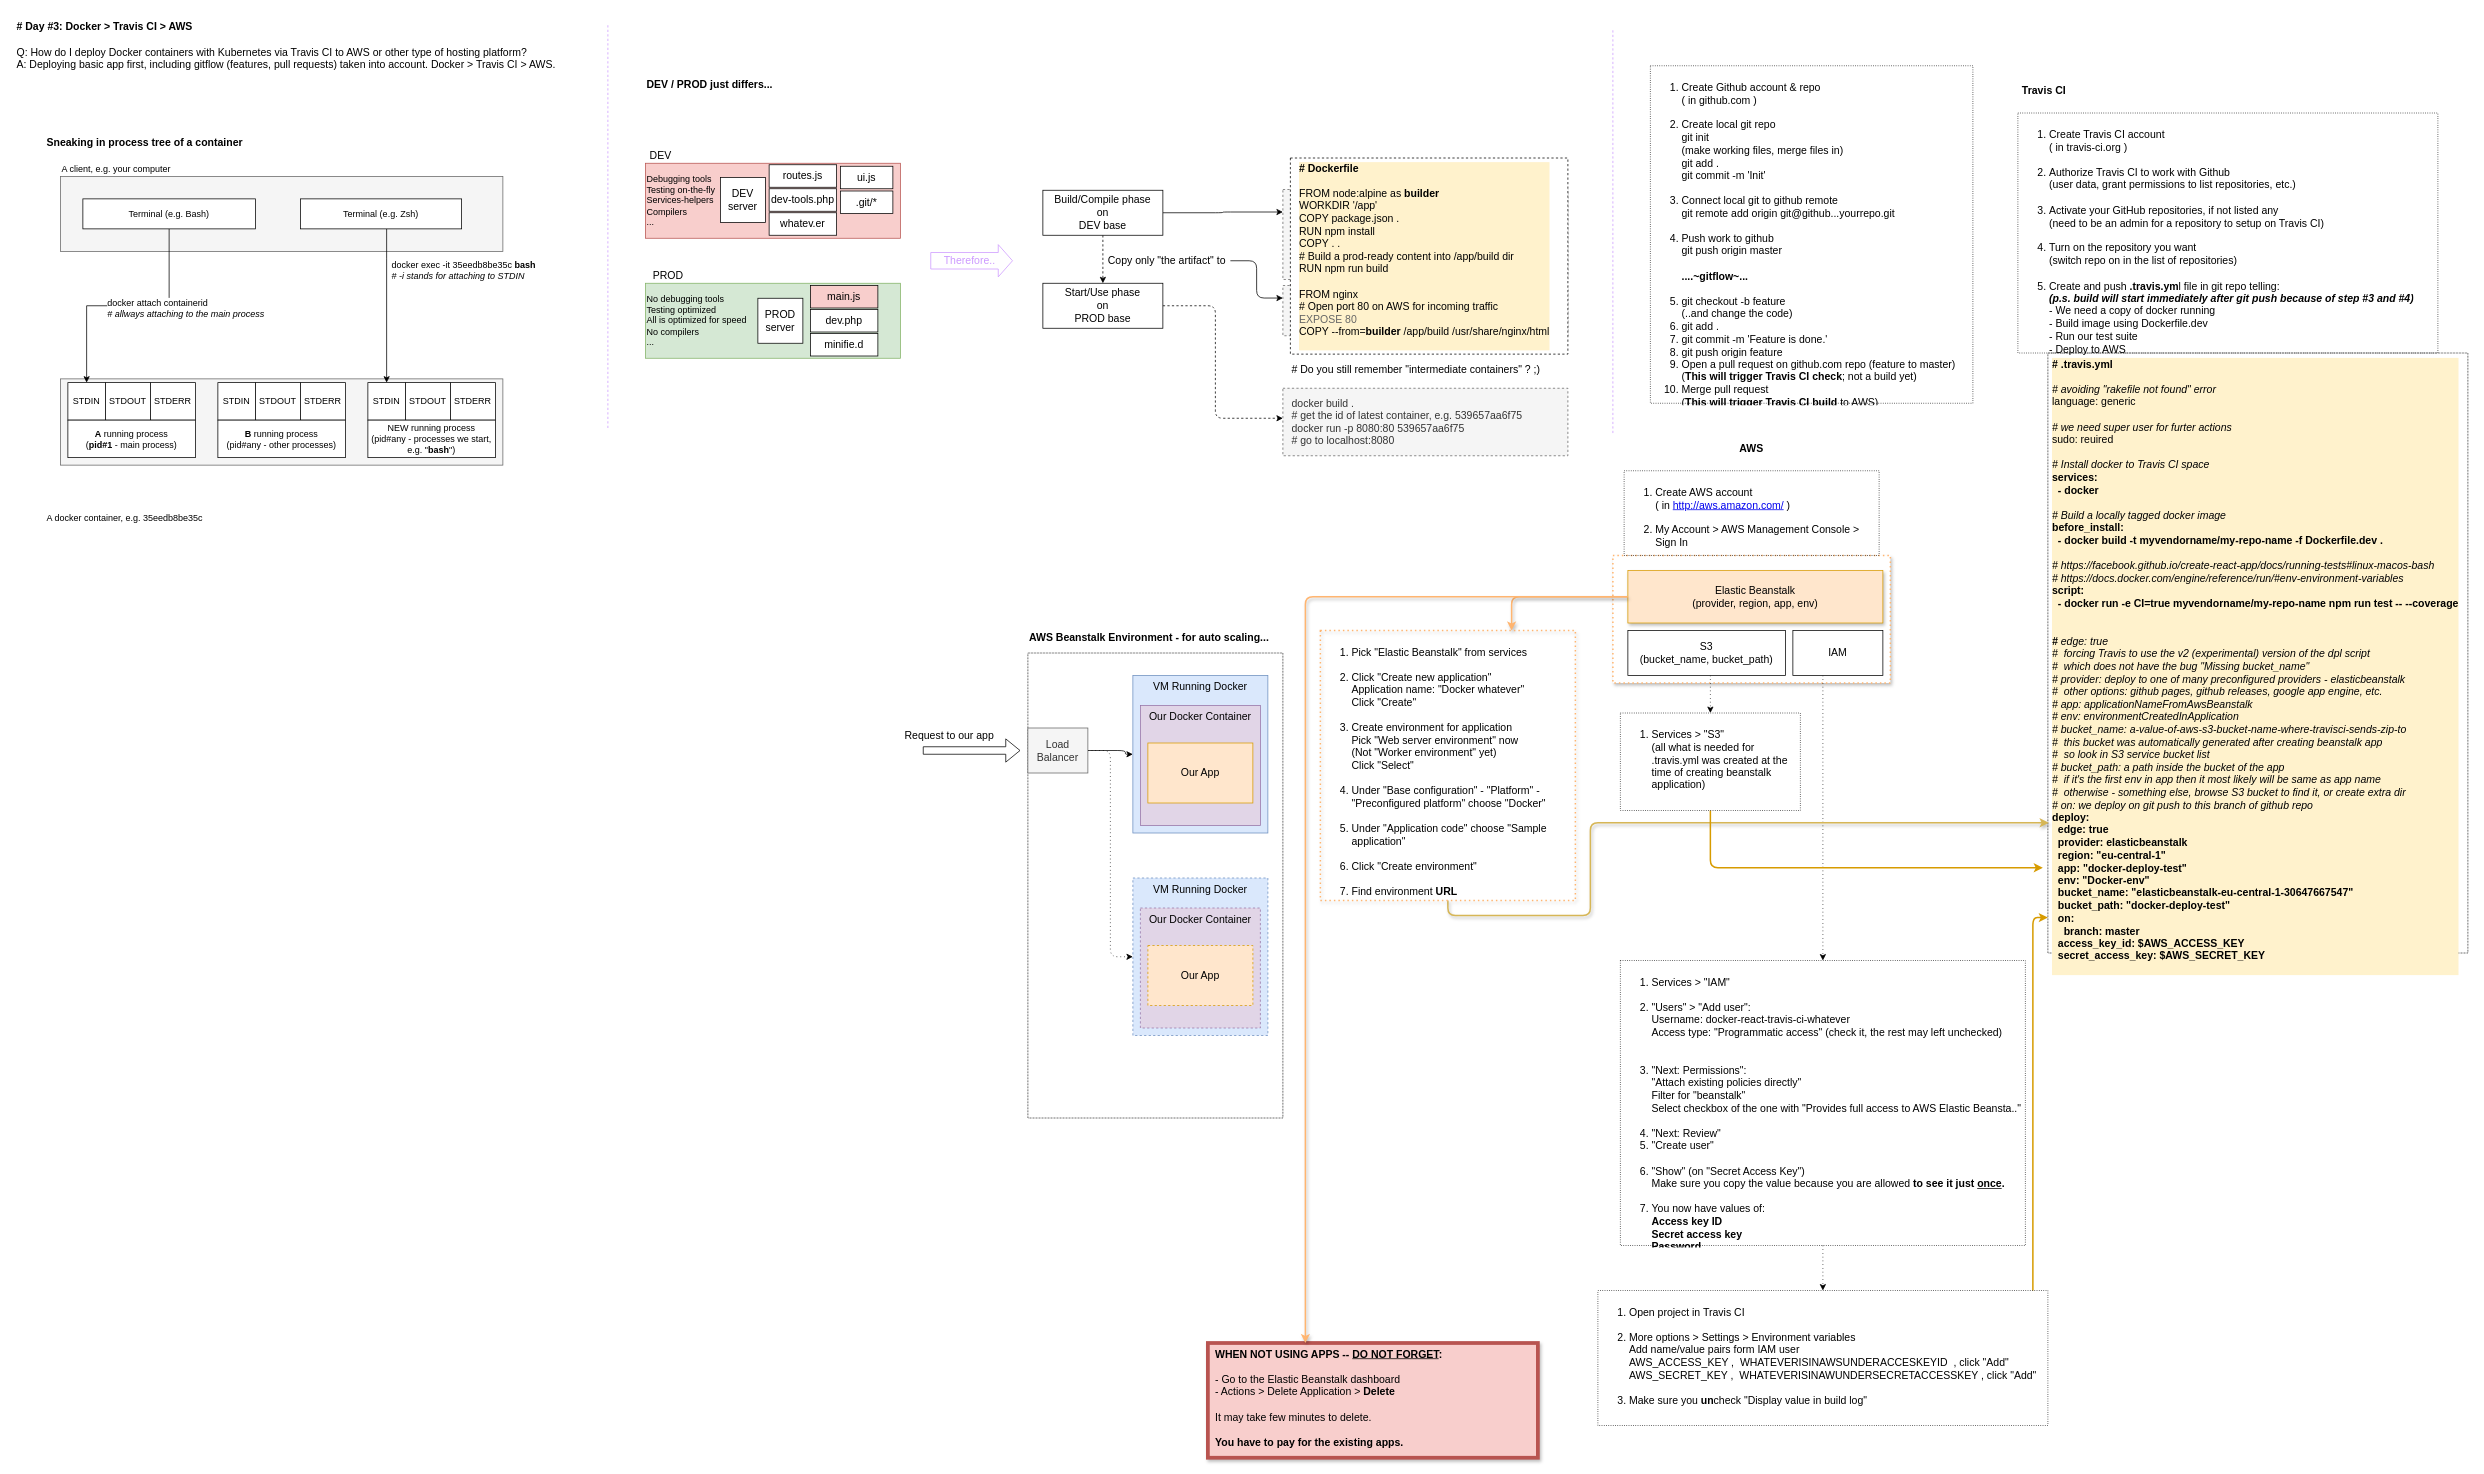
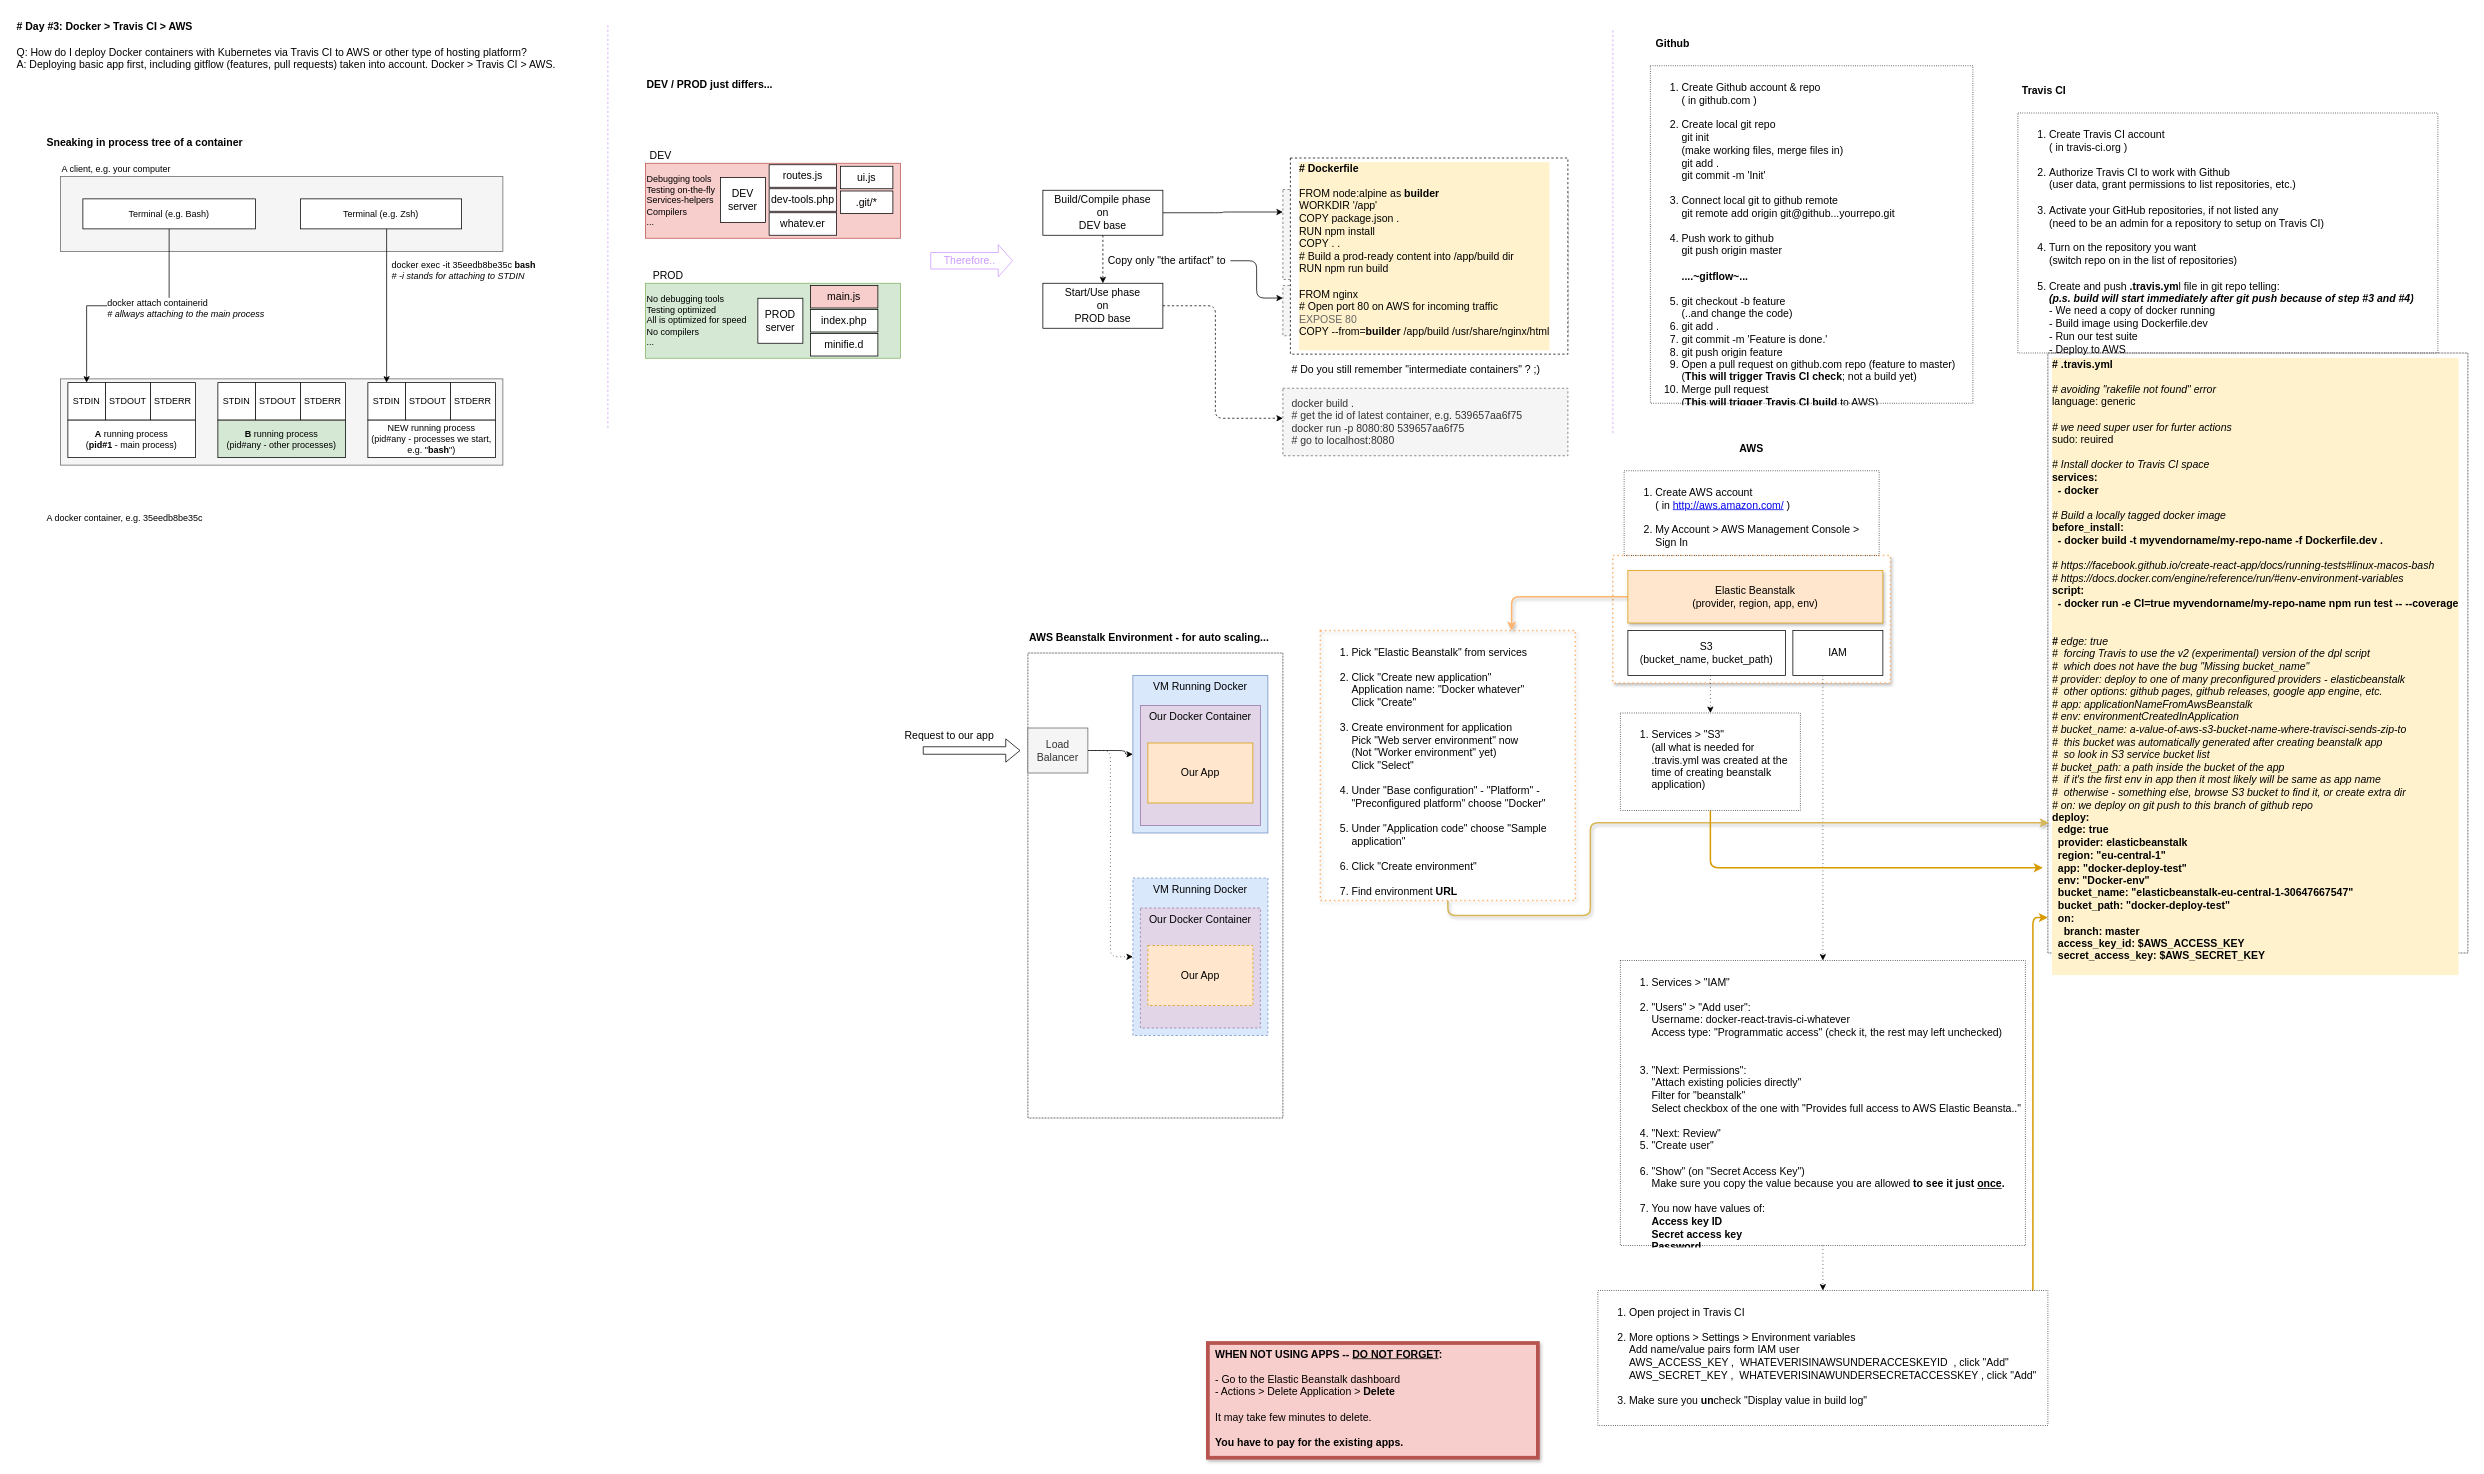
none -> (1673, 43)
(844, 321) -> (844, 321)
(282, 439) -> (282, 439)
(1305, 866) -> none
